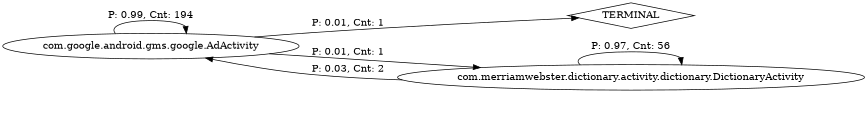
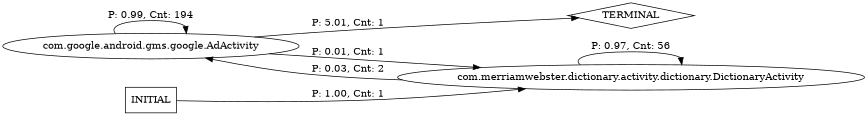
(348, 23) -> (348, 23)
none -> (151, 100)
